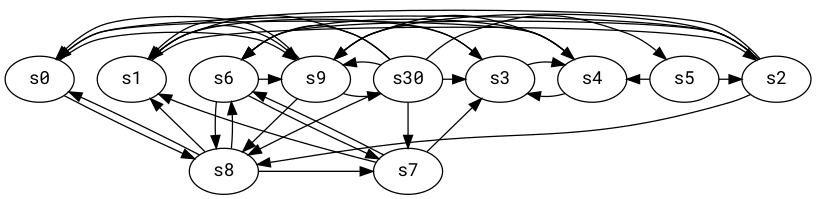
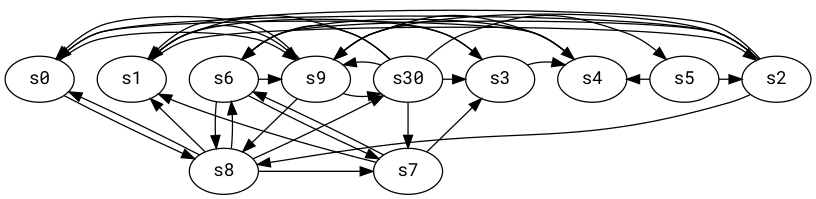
(553, 96) -> none
(325, 117) -> (307, 134)
